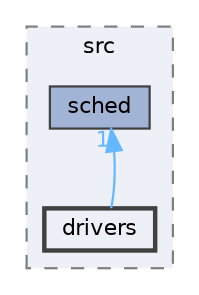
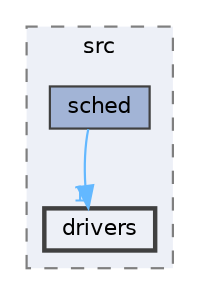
(114, 180) -> (85, 157)
